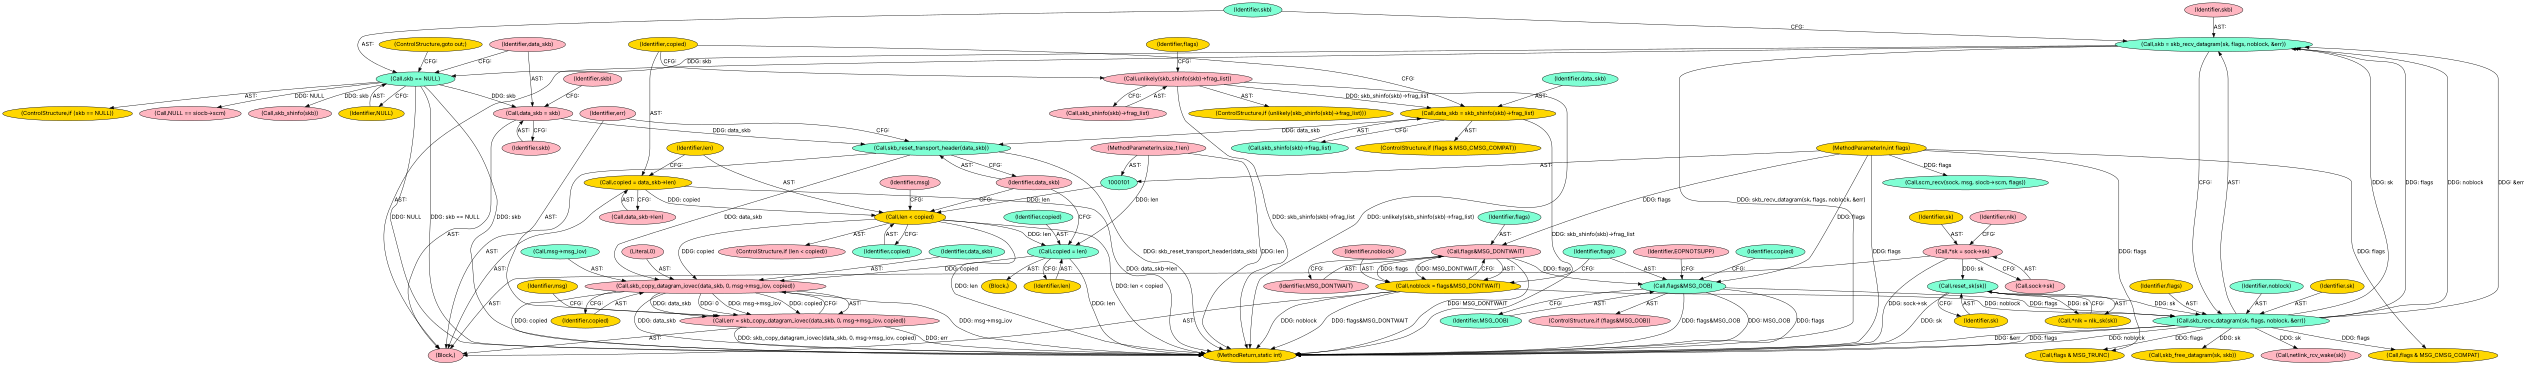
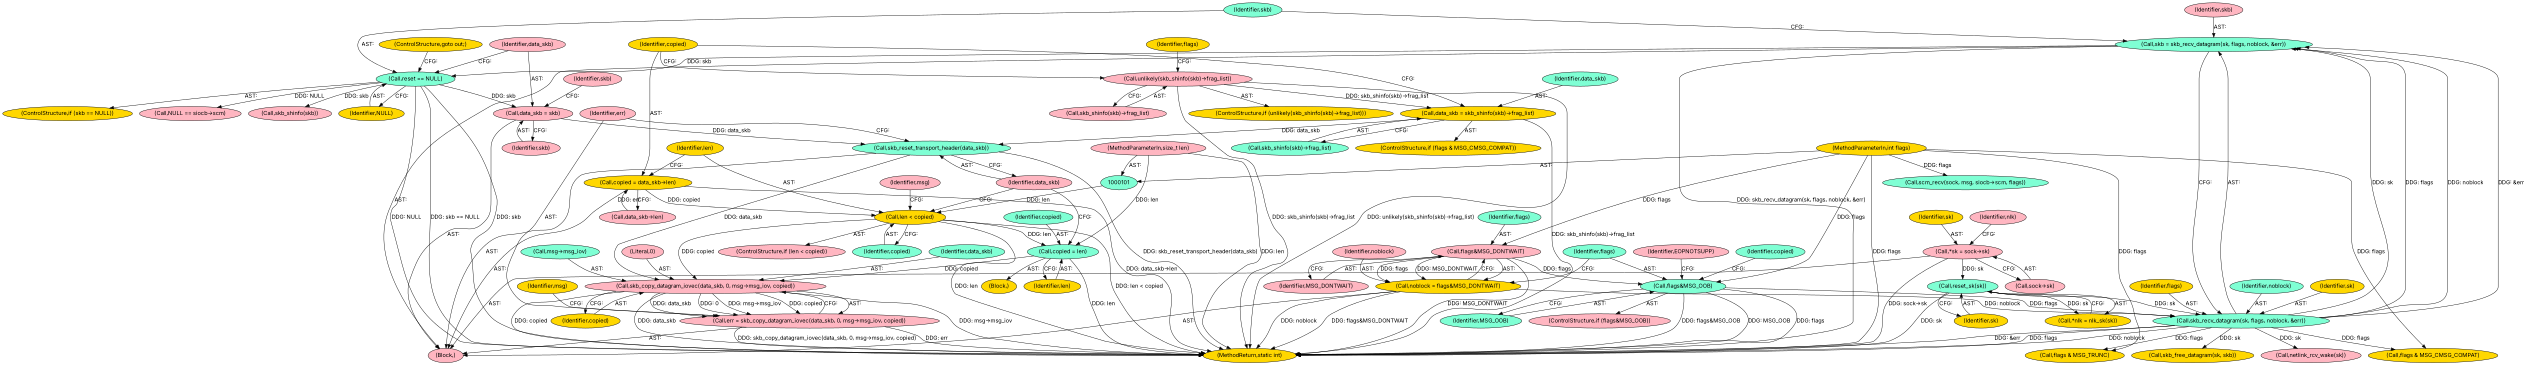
(416, 79) -> (416, 79)
(629, 200) -> (629, 200)
